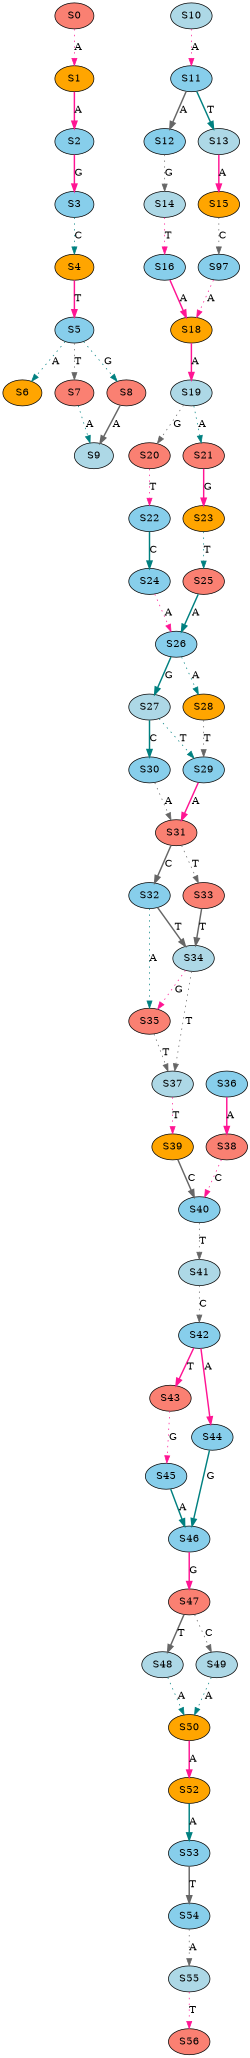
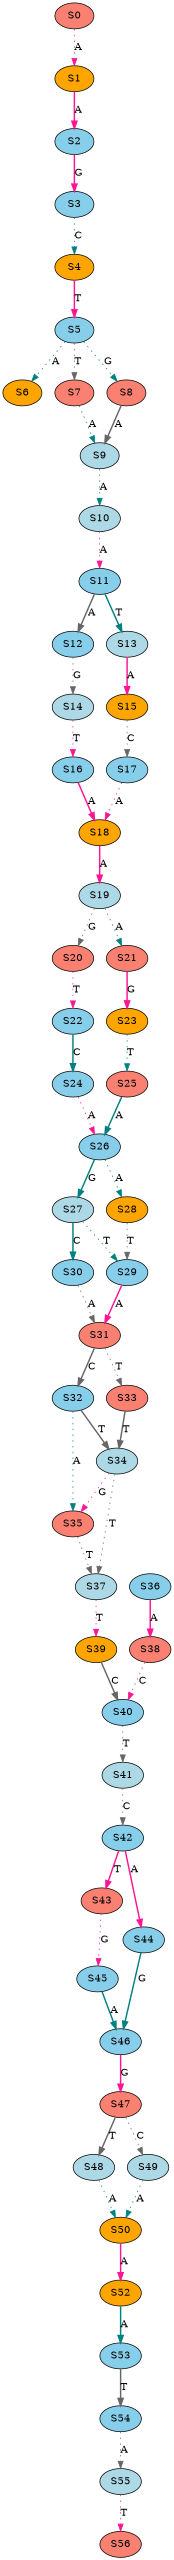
(219, 267) -> (127, 770)
none -> (100, 484)
